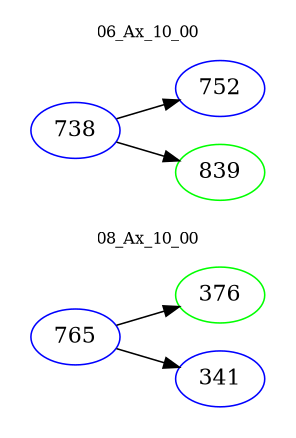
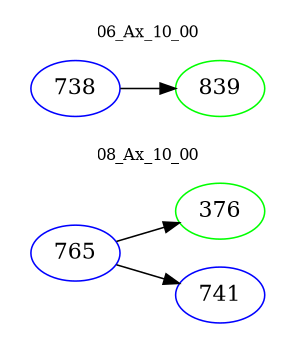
(220, 89) -> none
(220, 379) -> (220, 295)
